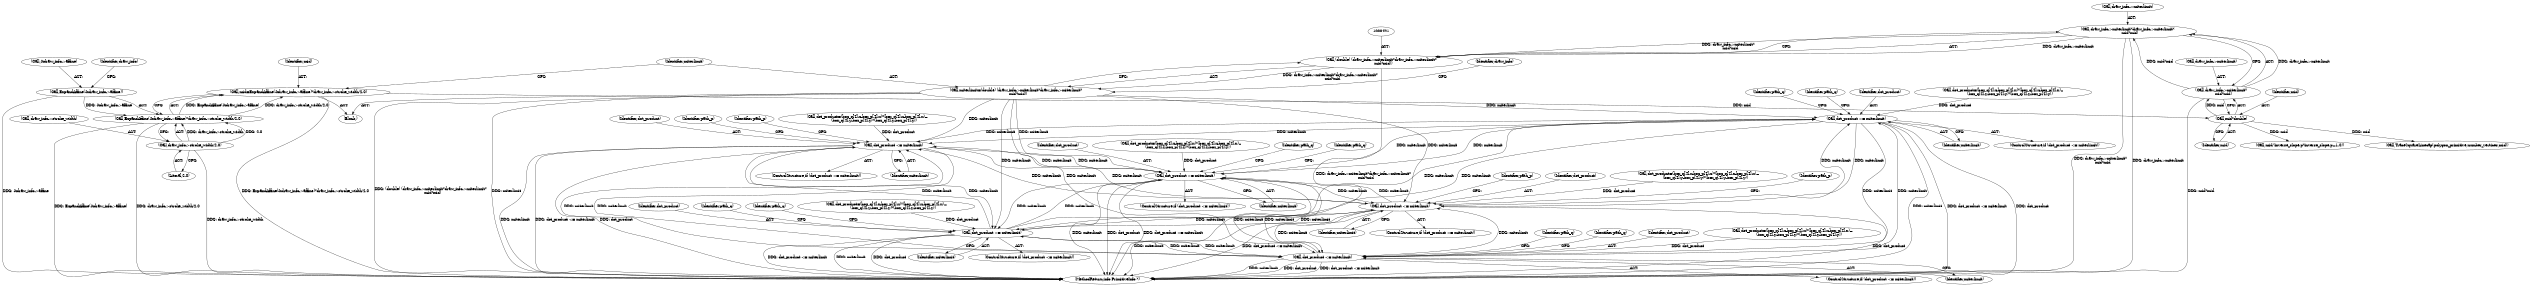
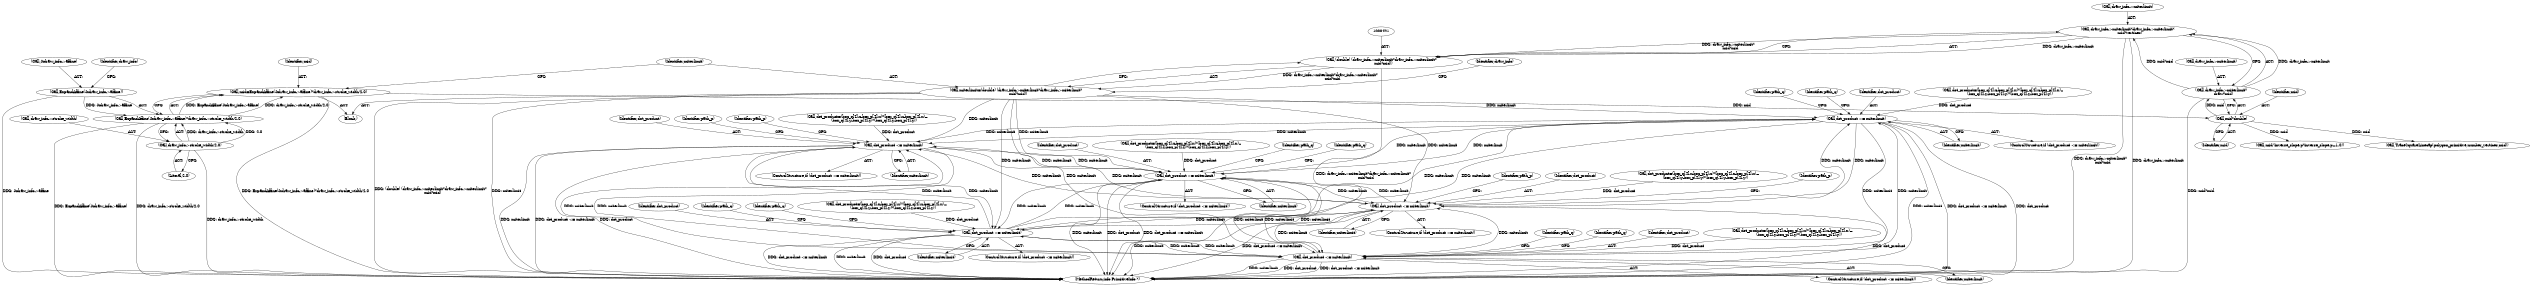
(2128, 31) -> (2128, 31)
(2221, 92) -> (2221, 92)
